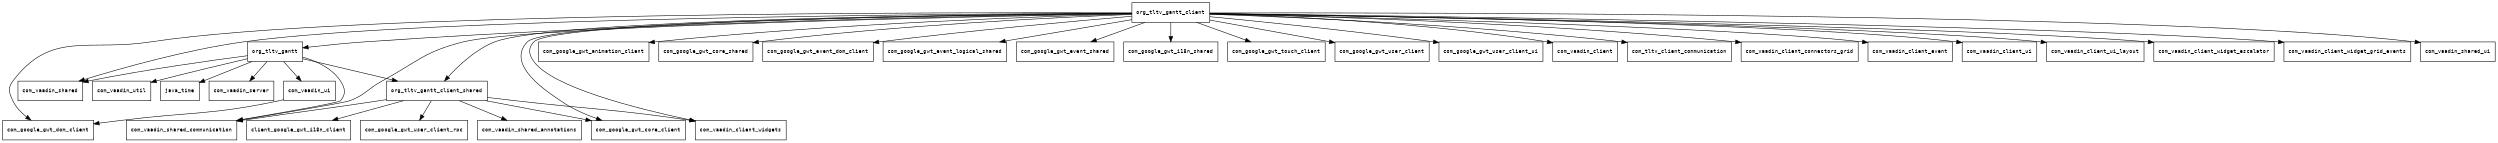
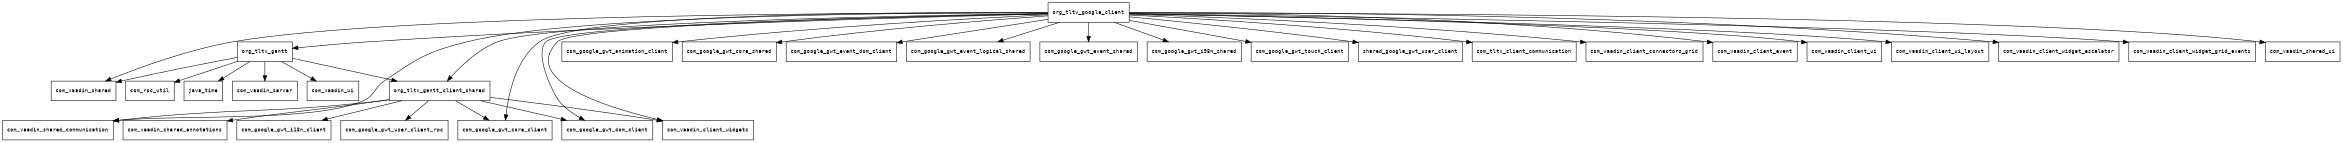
(1171, 13) -> (1089, 13)
(1171, 52) -> (1194, 52)
(1382, 52) -> (1410, 52)
(1491, 52) -> none
(1585, 52) -> none
(122, 91) -> (150, 91)
(343, 97) -> none
(192, 113) -> (521, 110)
(299, 130) -> (284, 130)
